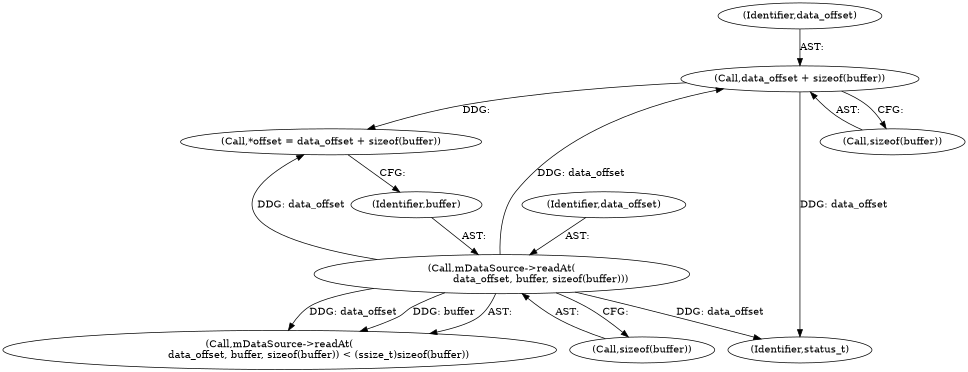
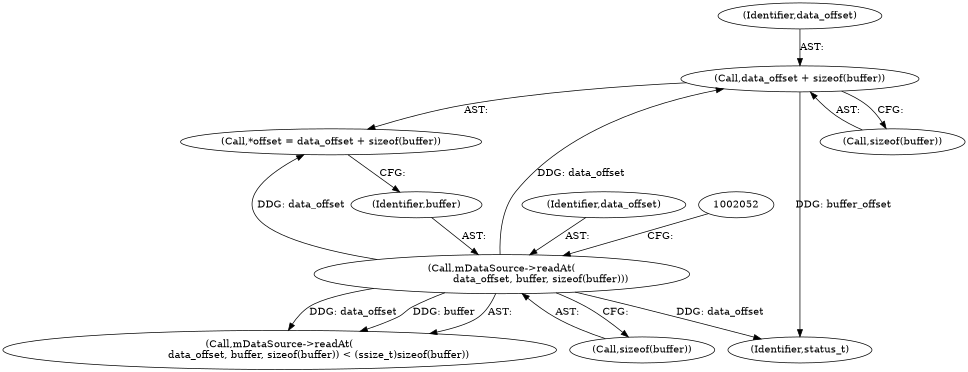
(478, 110) -> (478, 110)
none -> (736, 205)
(844, 205) -> (844, 205)
